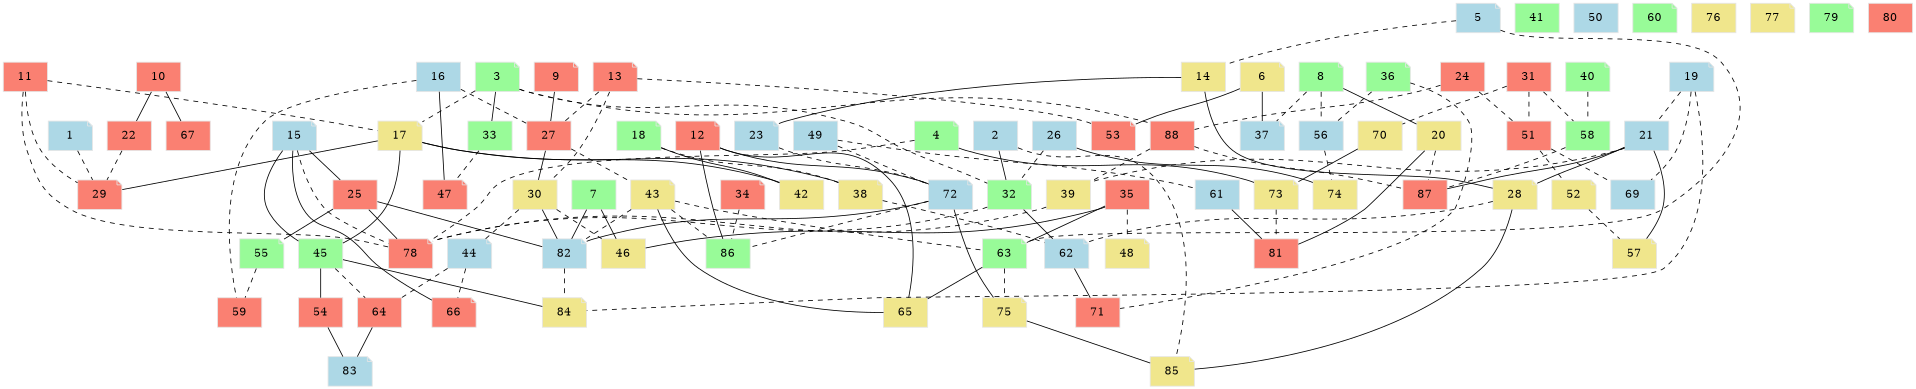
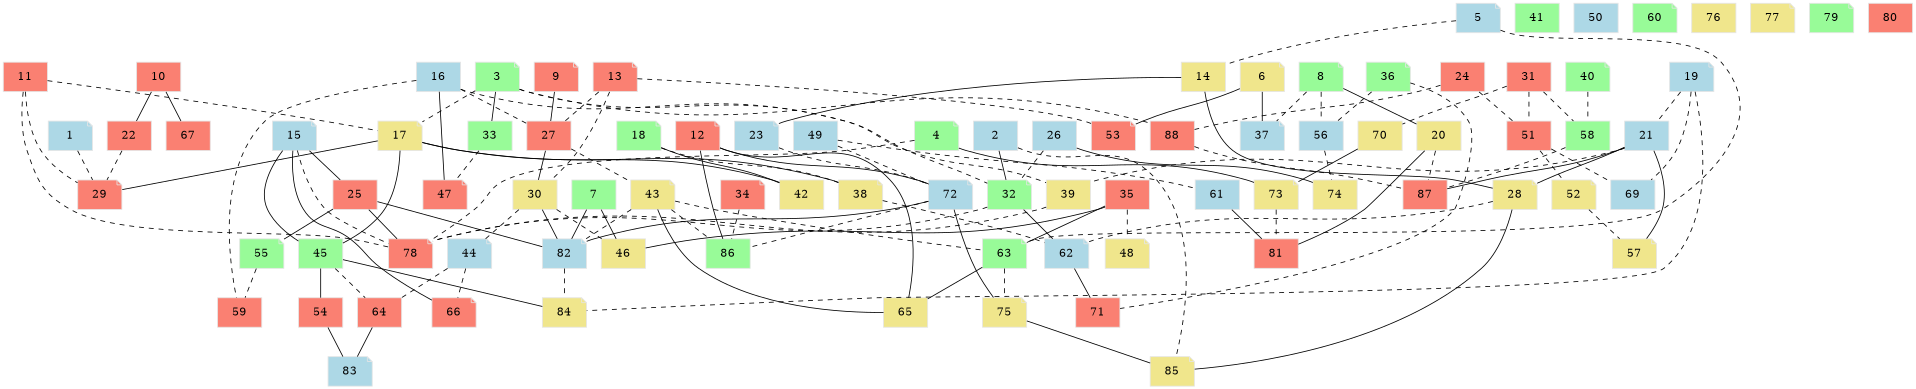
(1120, 165) -> (758, 106)
